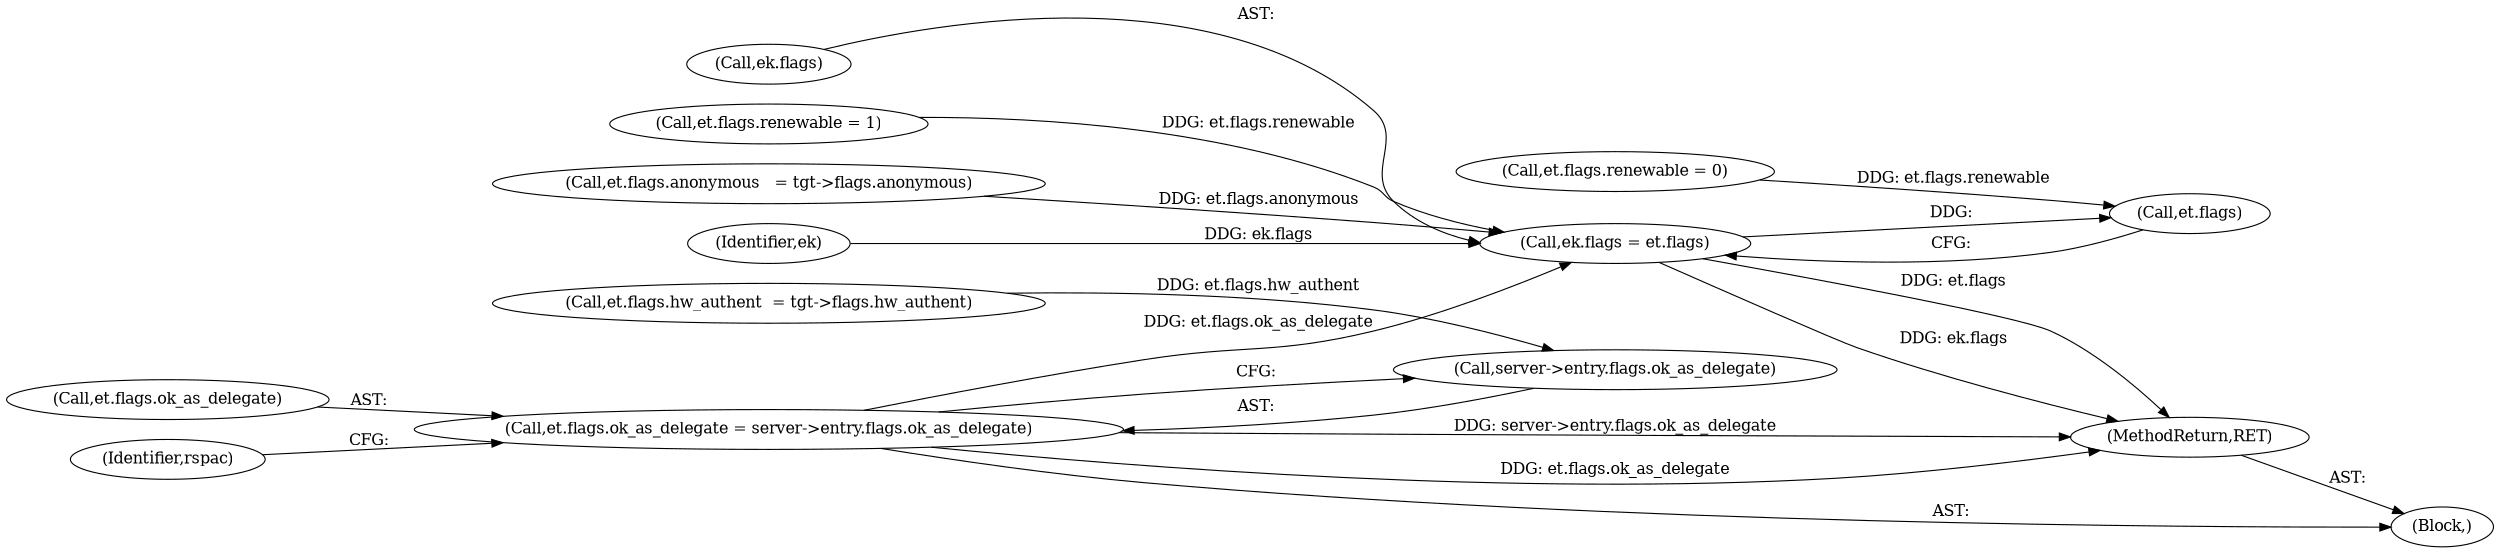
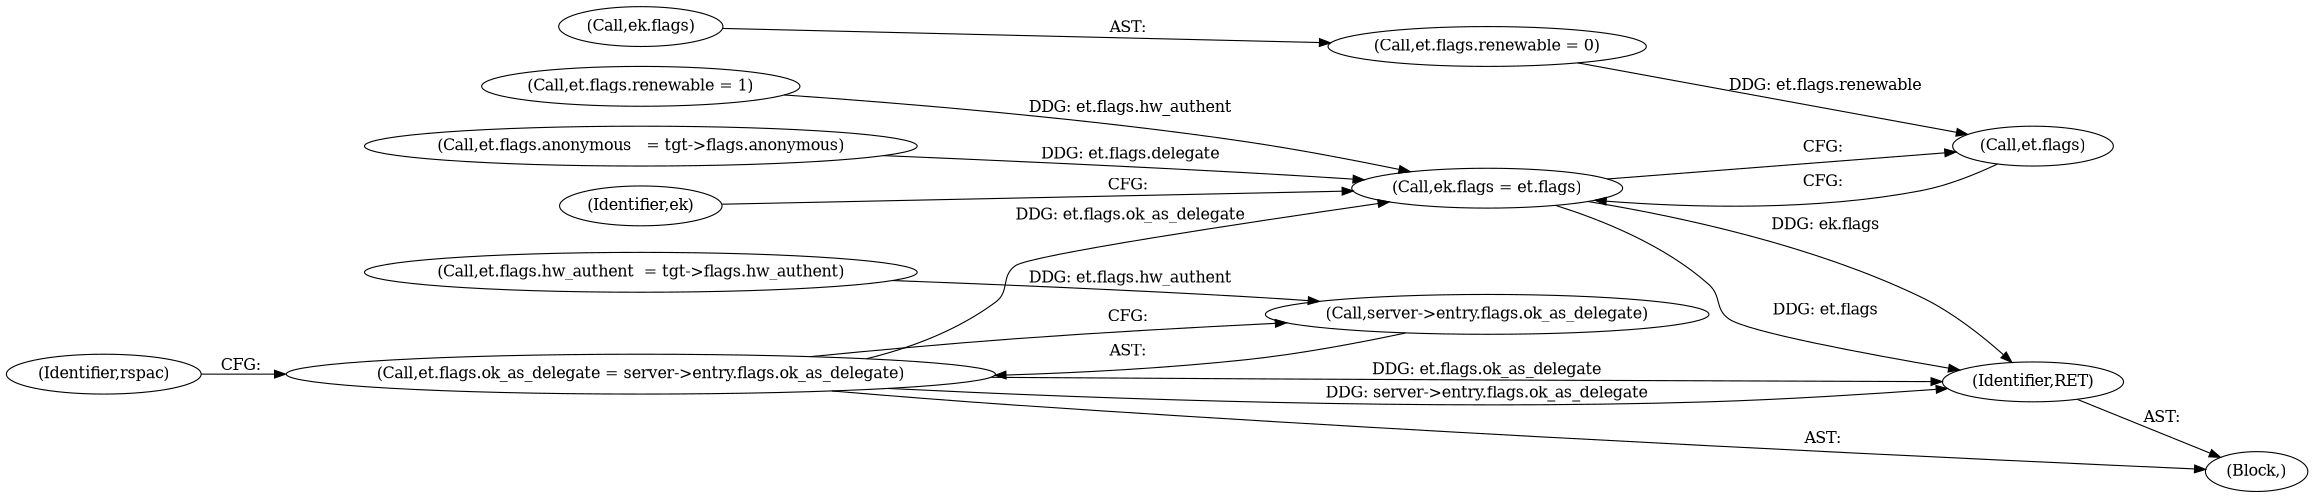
(1199, 31) -> (1021, 36)
(1259, 123) -> (1131, 108)
(1259, 200) -> (1131, 154)
(1954, 213) -> (1826, 148)
(1259, 235) -> (1131, 185)
(168, 400) -> none
(2190, 437) -> (2033, 382)
